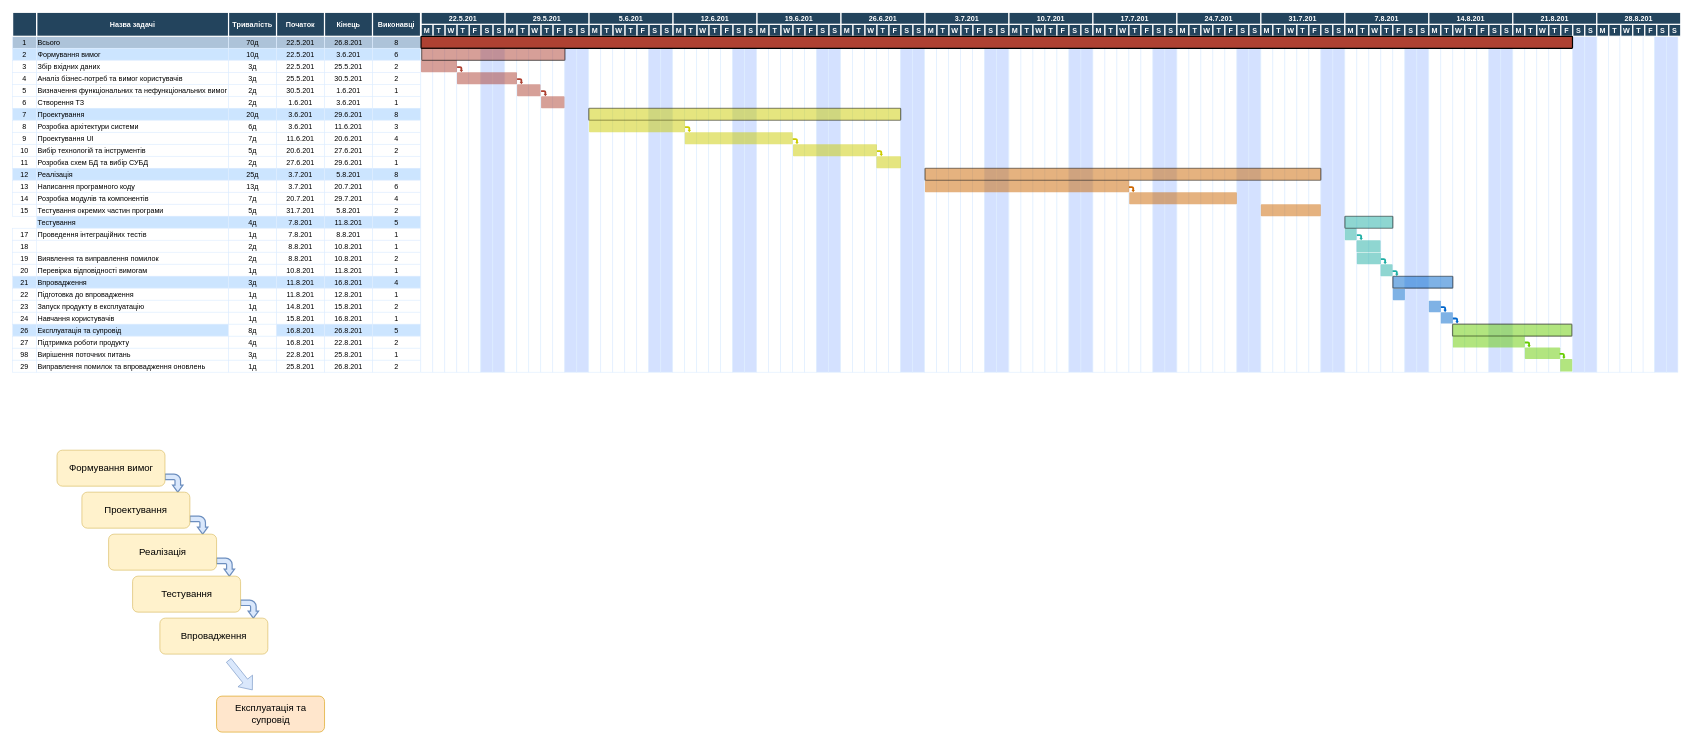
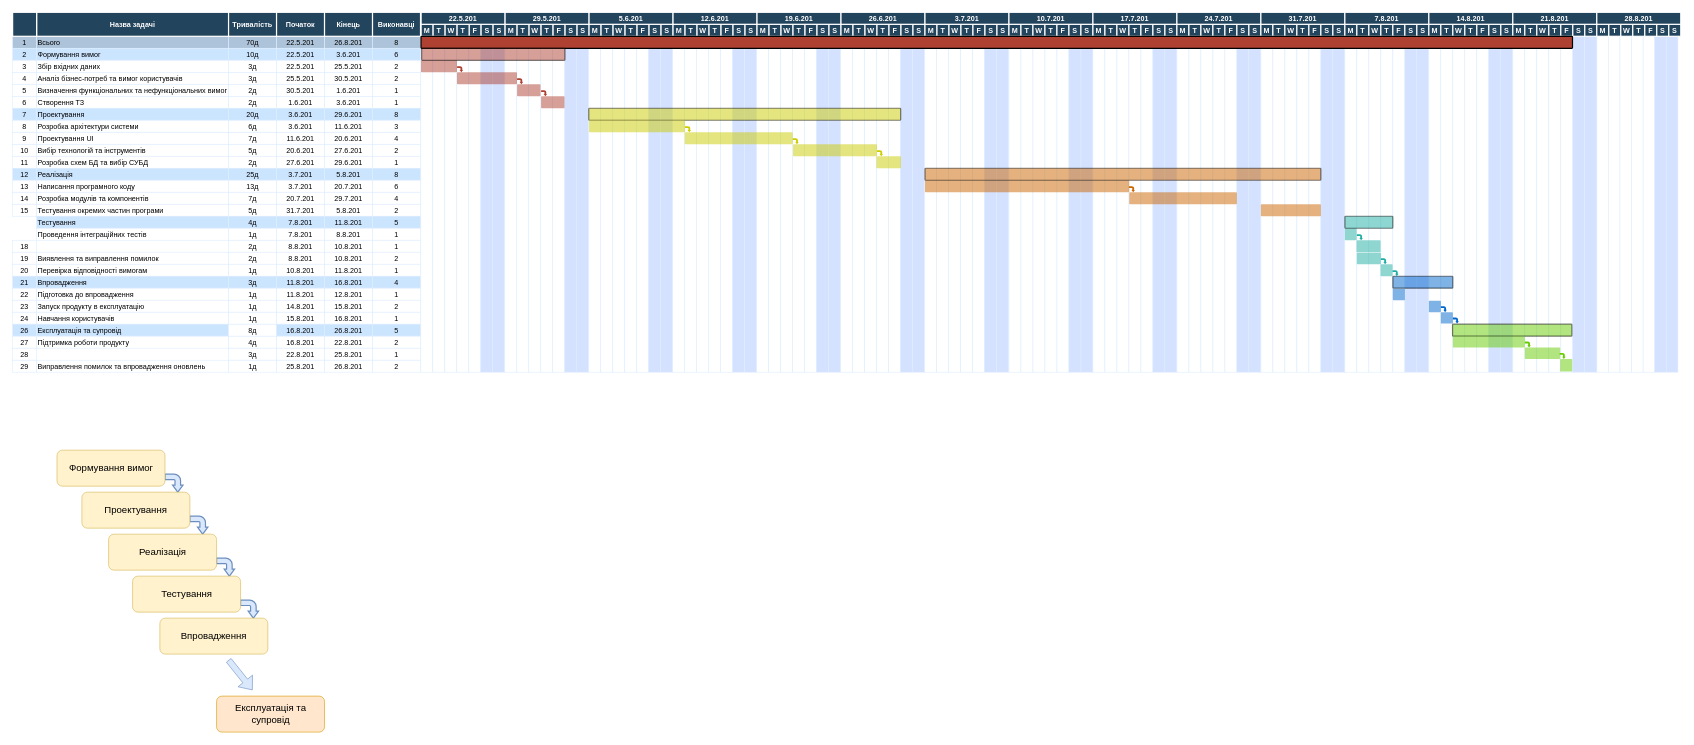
(25, 234) -> none
(133, 354) -> none
(24, 355) -> (24, 355)
